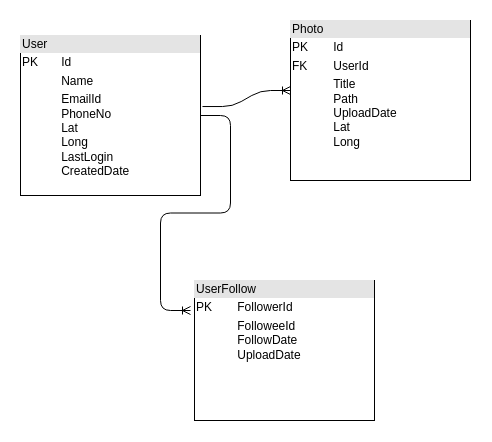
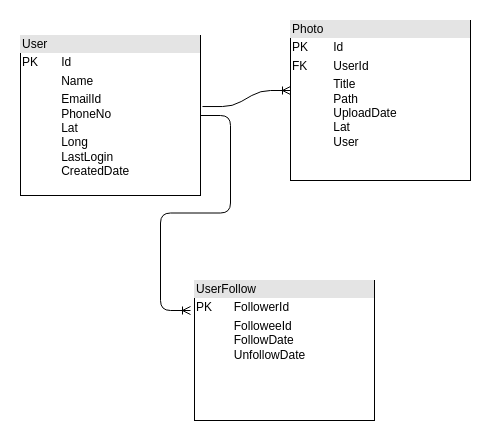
(323, 78) -> (323, 78)
(227, 324) -> (232, 324)
